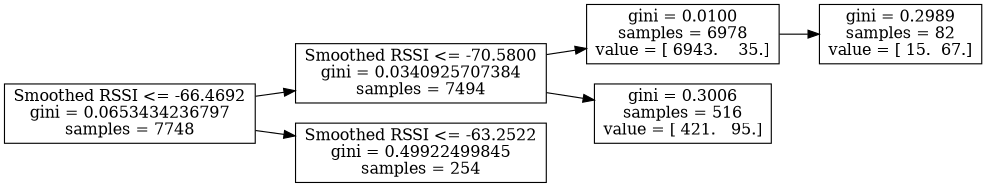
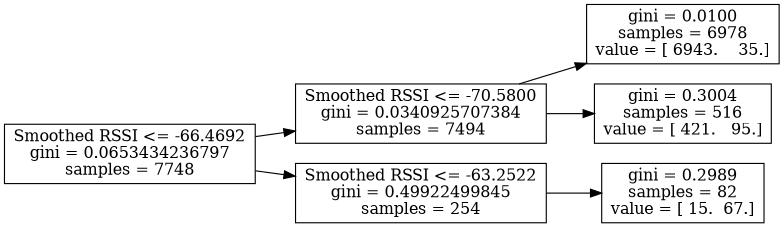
(794, 34) -> (568, 193)
(683, 114) -> (683, 114)
